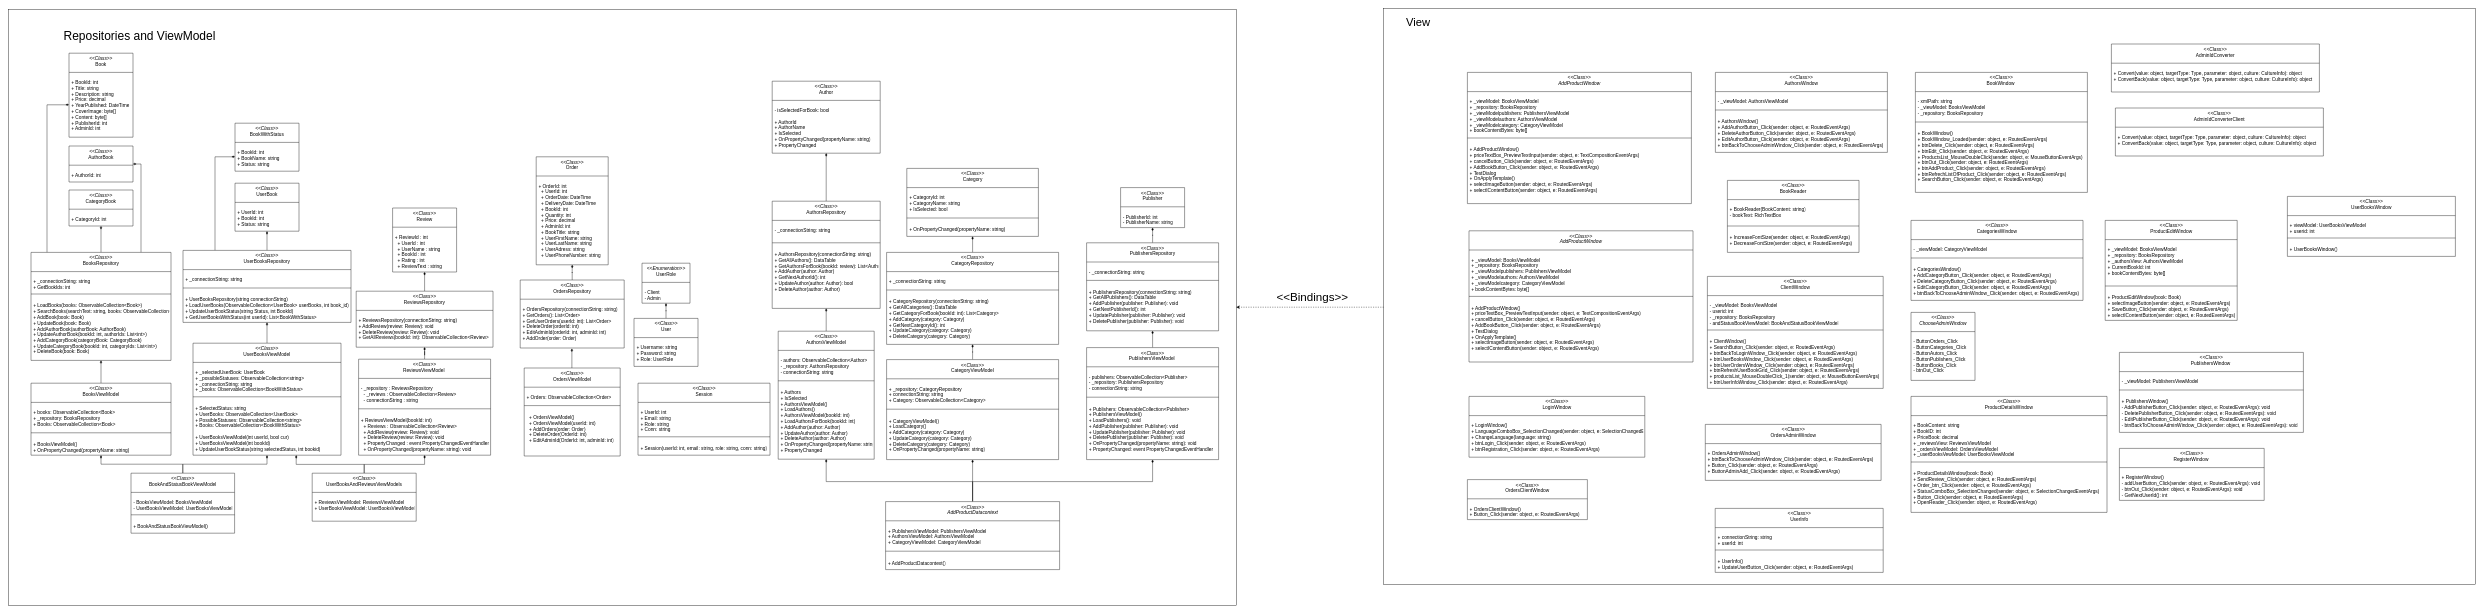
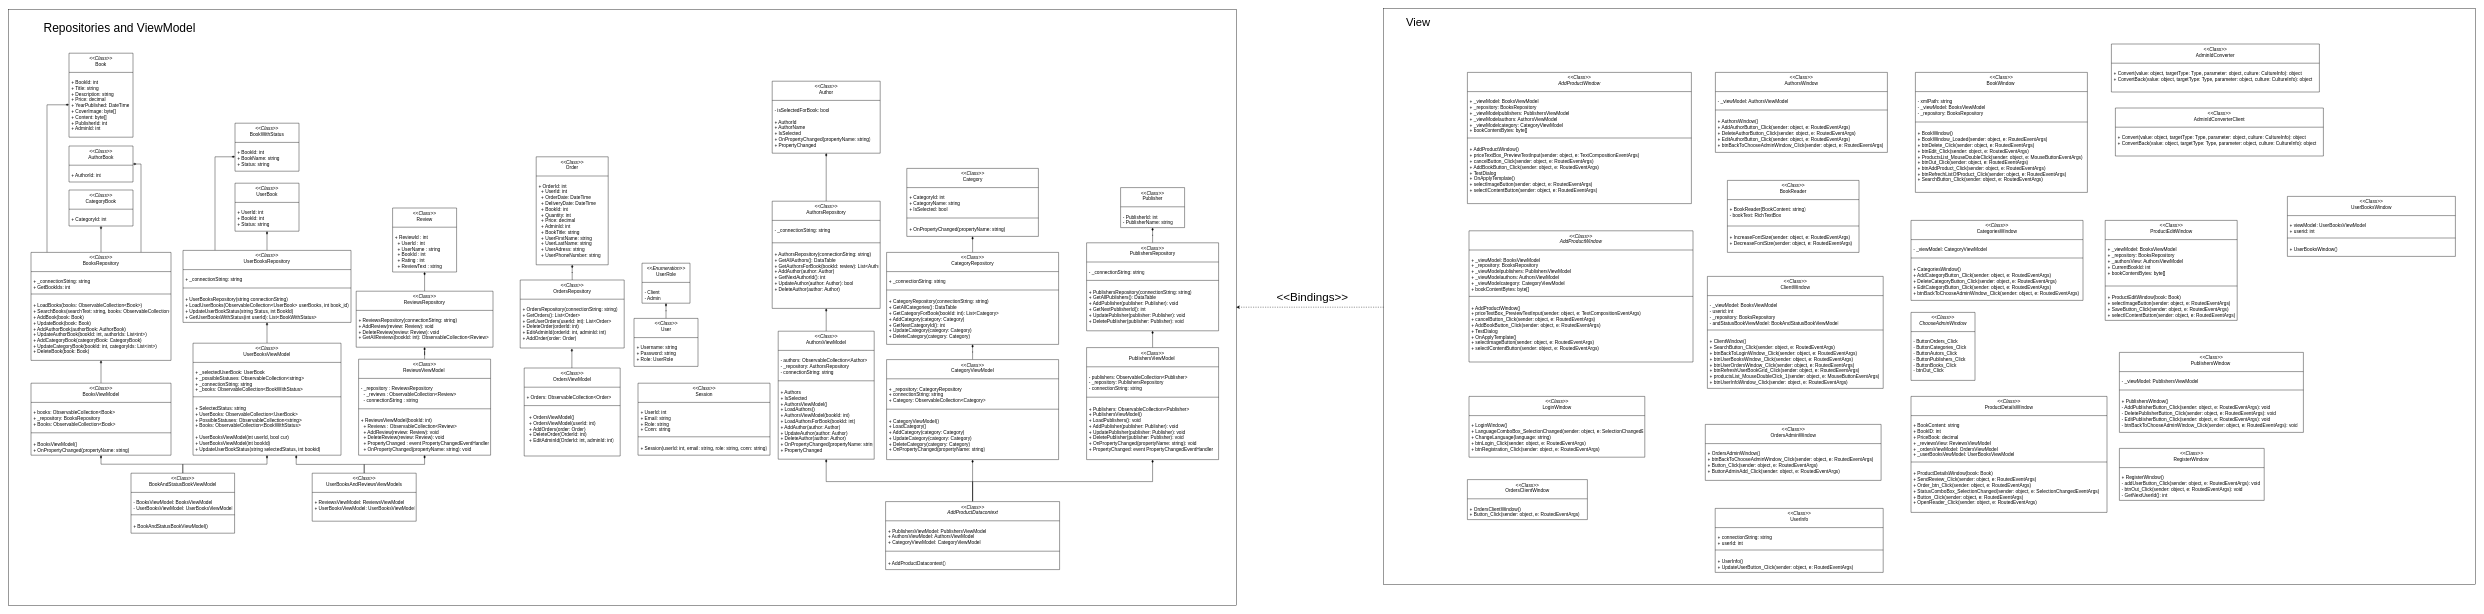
(140, 35) -> (120, 27)
